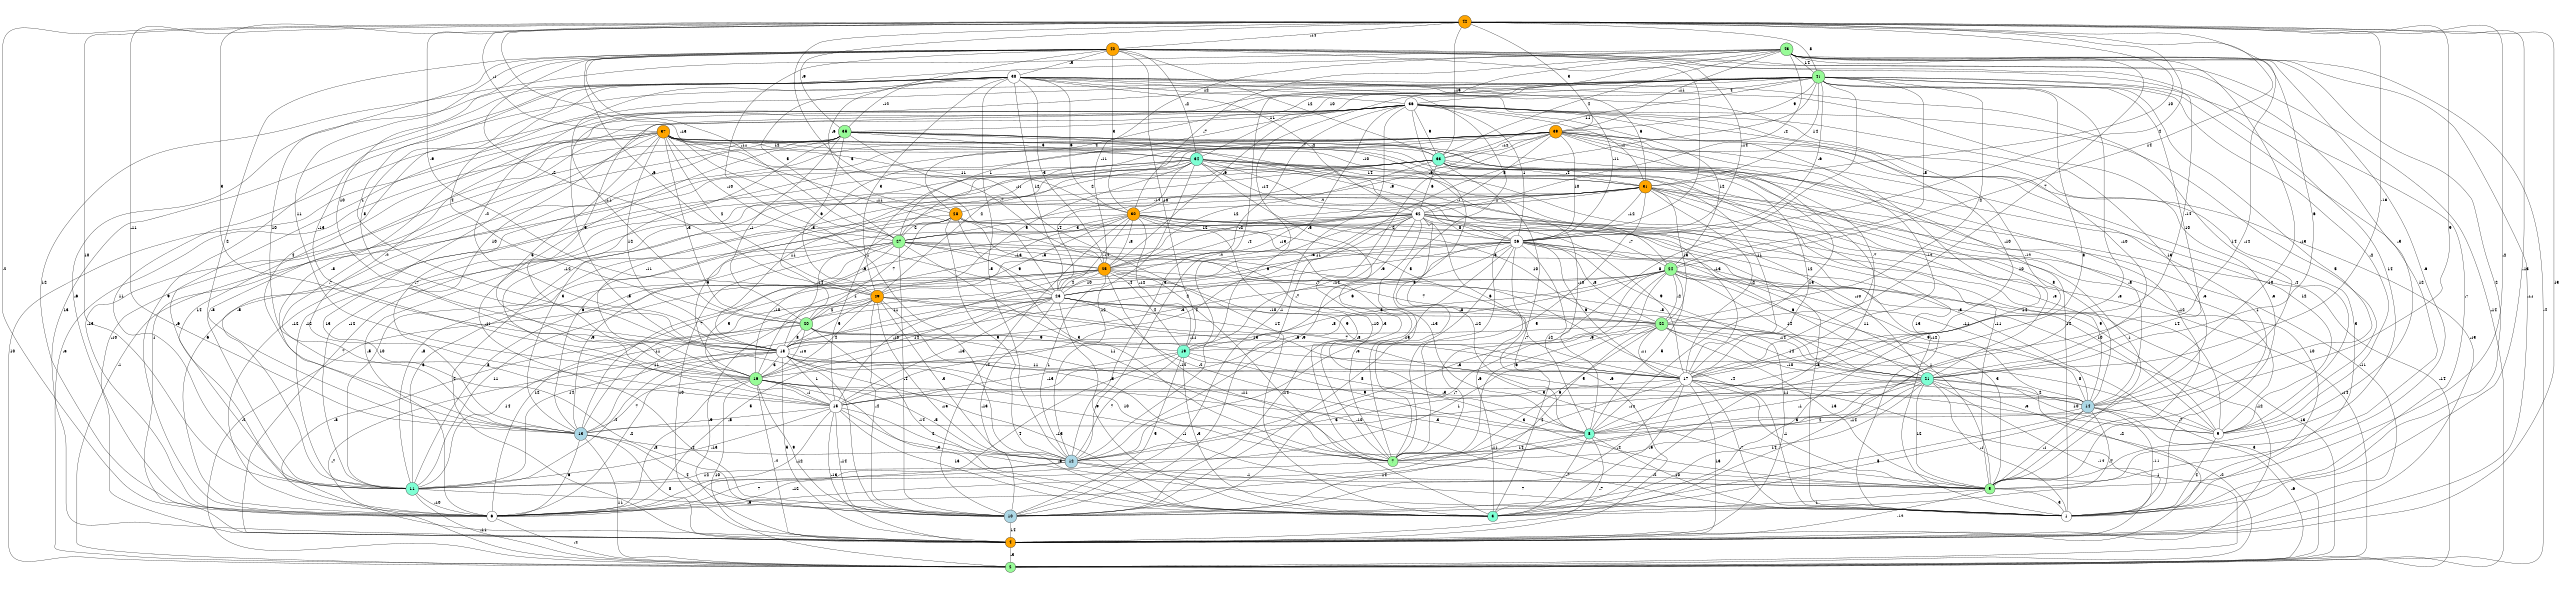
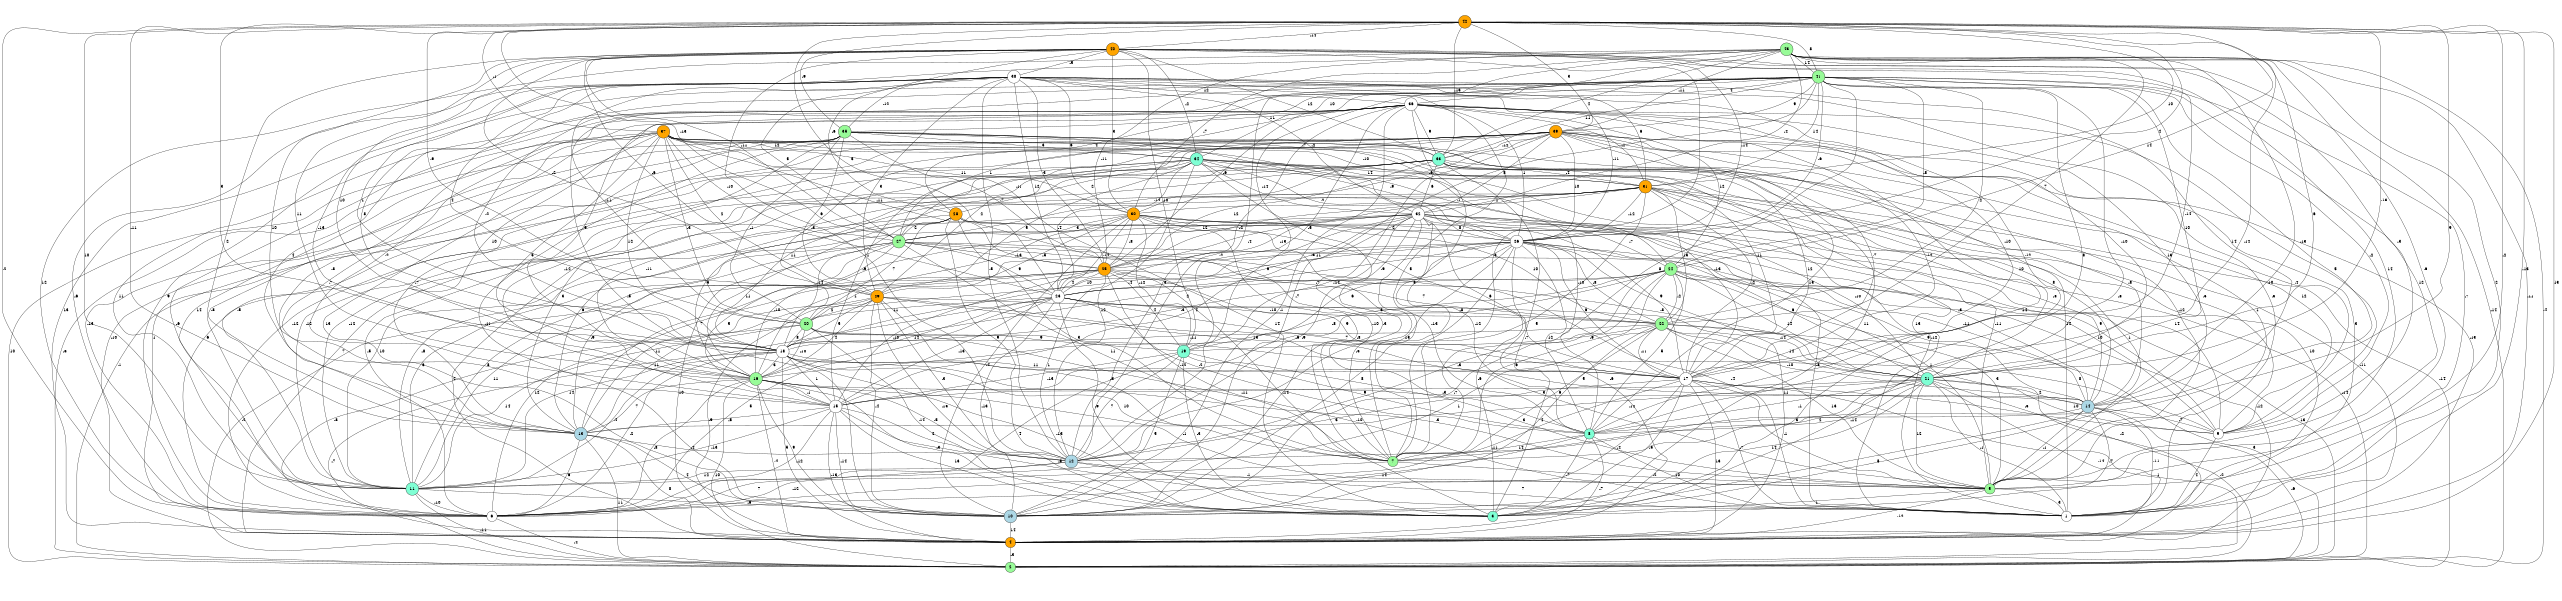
none -> (796, 264)
(904, 422) -> none
